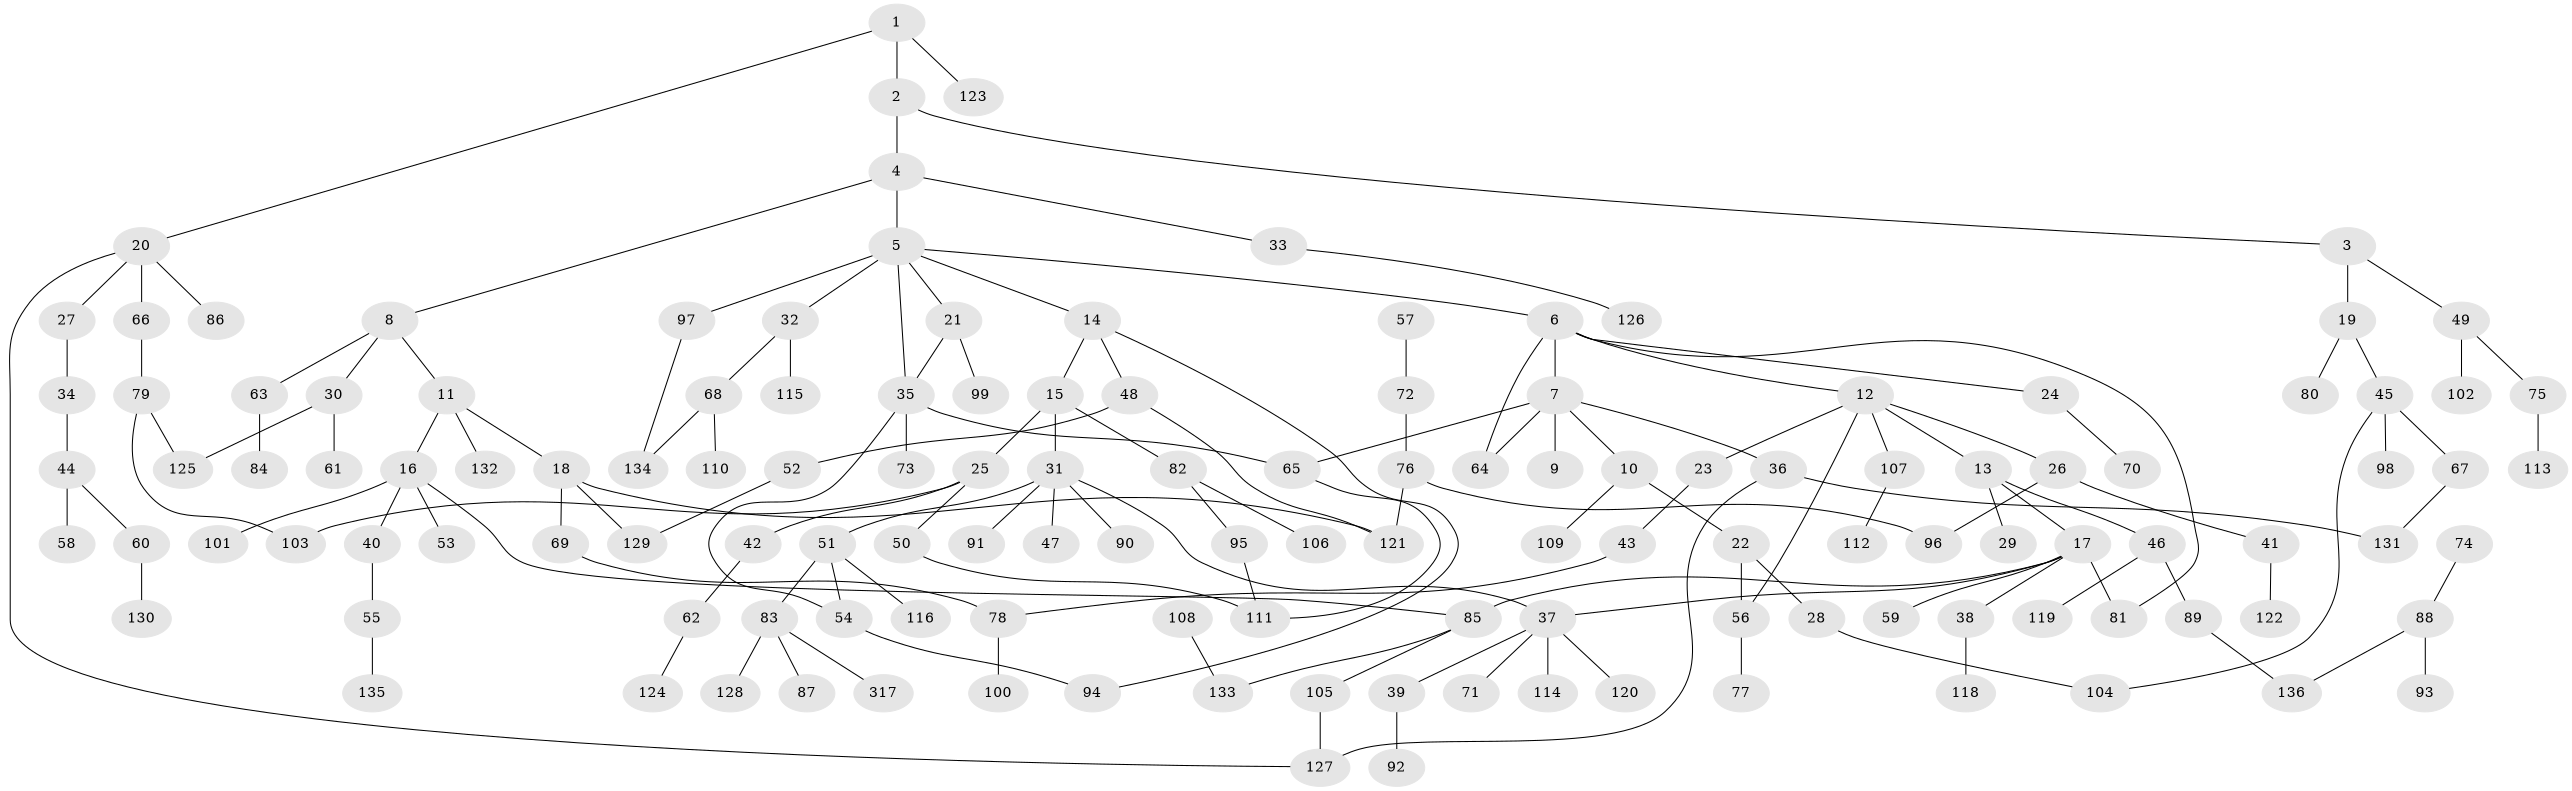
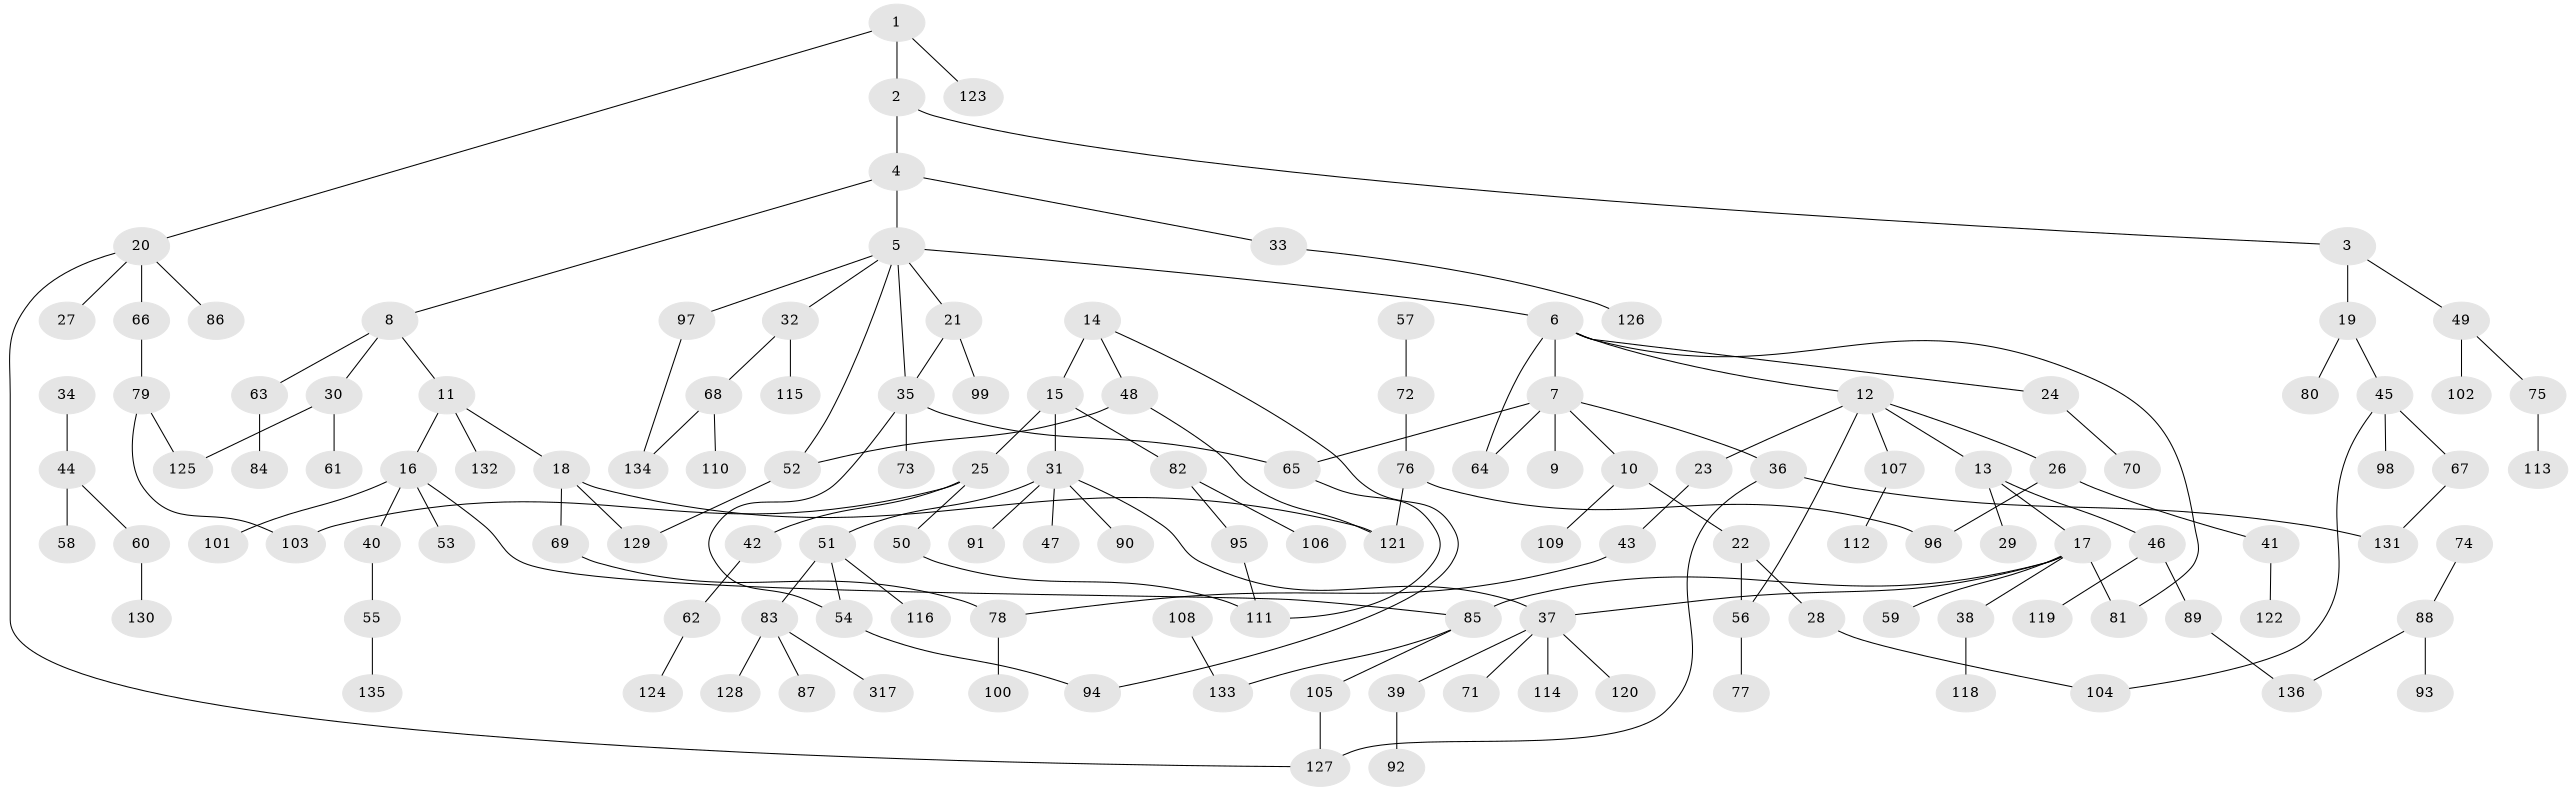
(995, 284) -> (854, 362)
(67, 358) -> none
